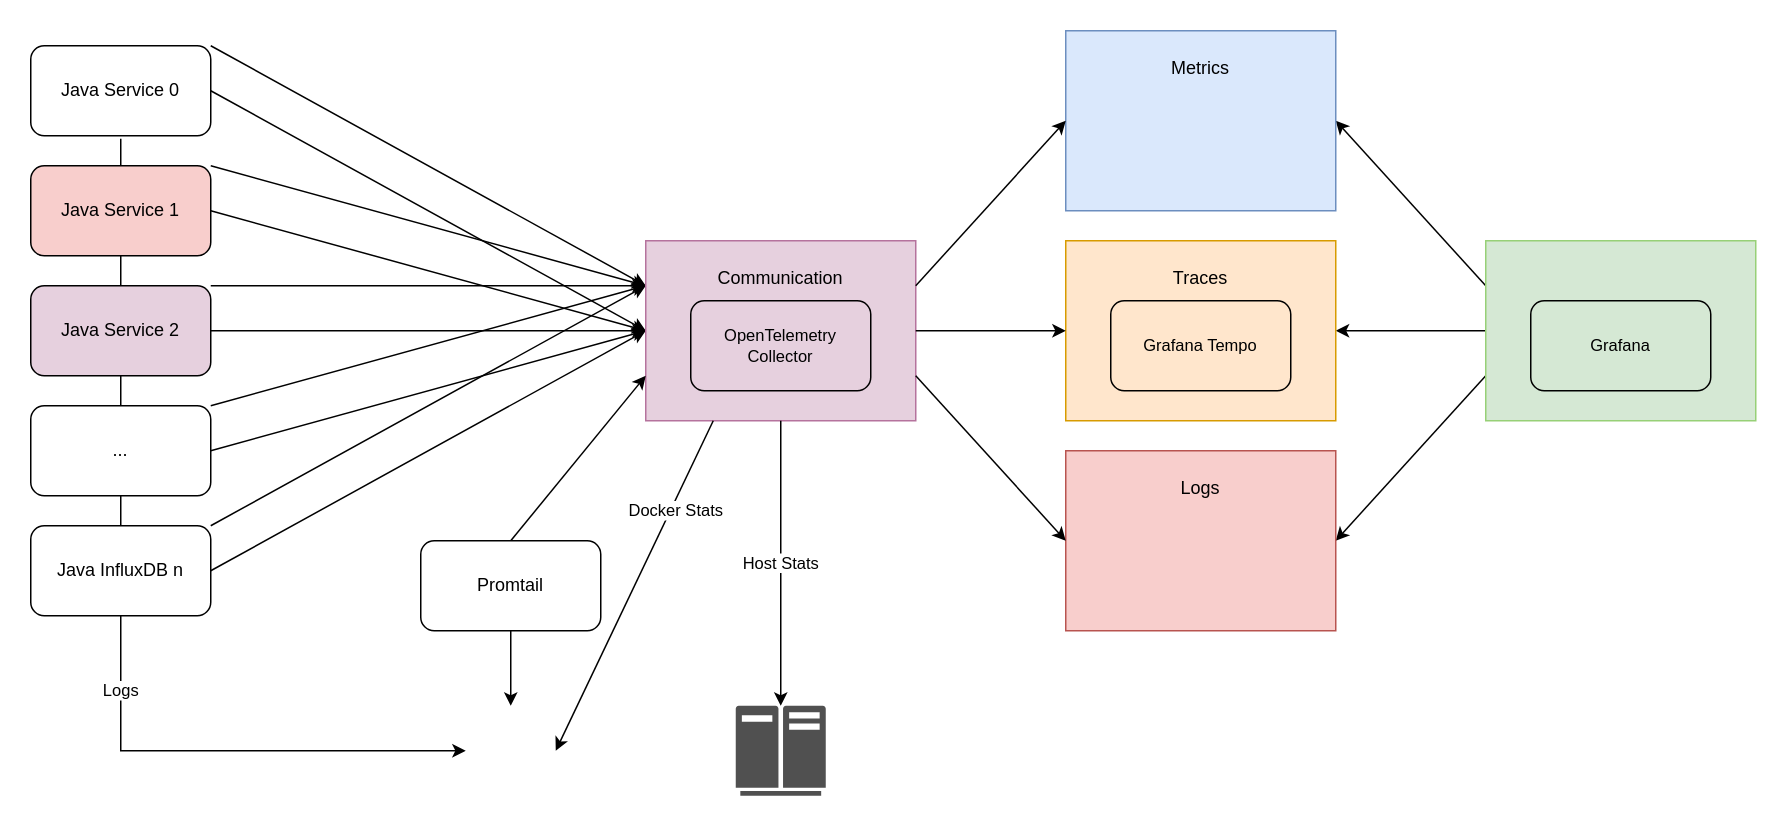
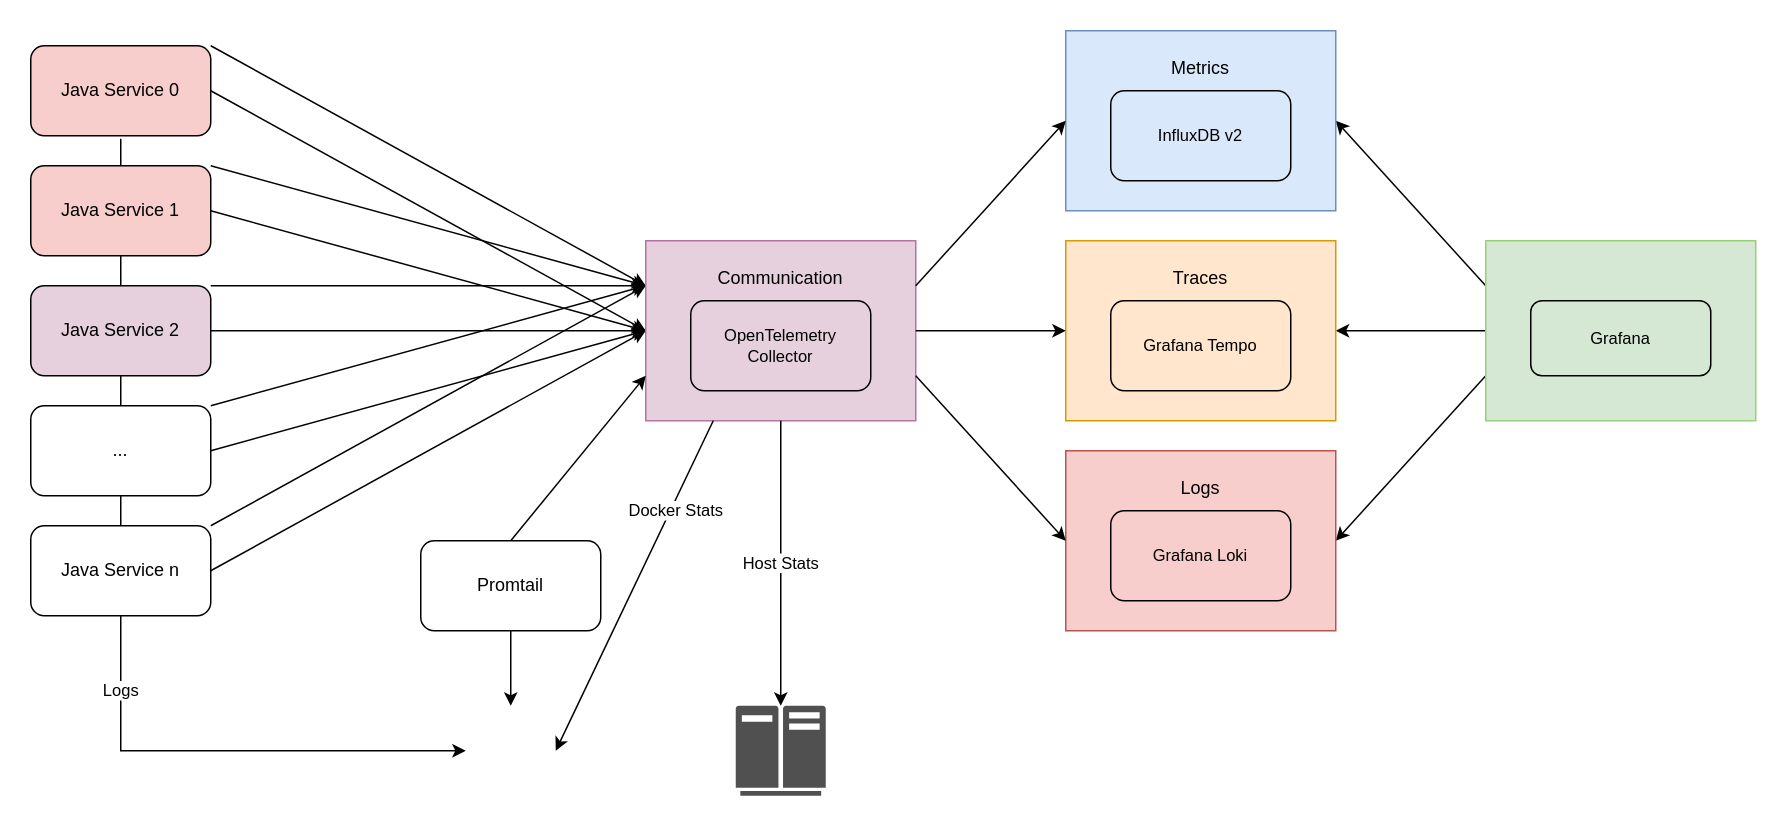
(121, 91) -> (121, 91)
none -> (1201, 136)
(1621, 346) -> (1621, 338)
none -> (1201, 556)
(121, 571) -> (121, 571)
